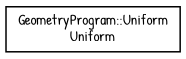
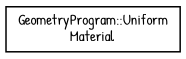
(93, 29) -> (93, 29)
